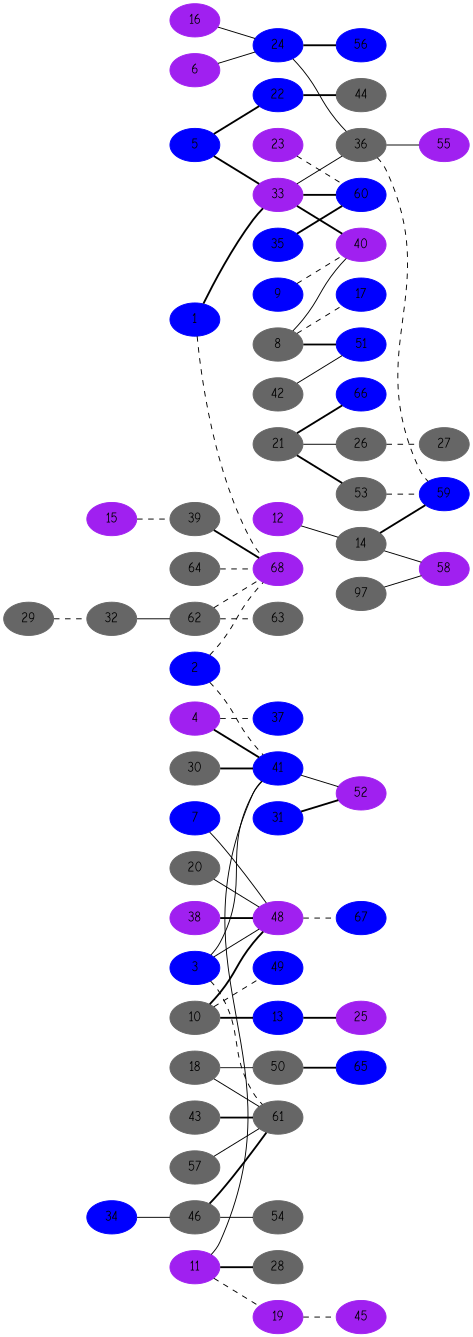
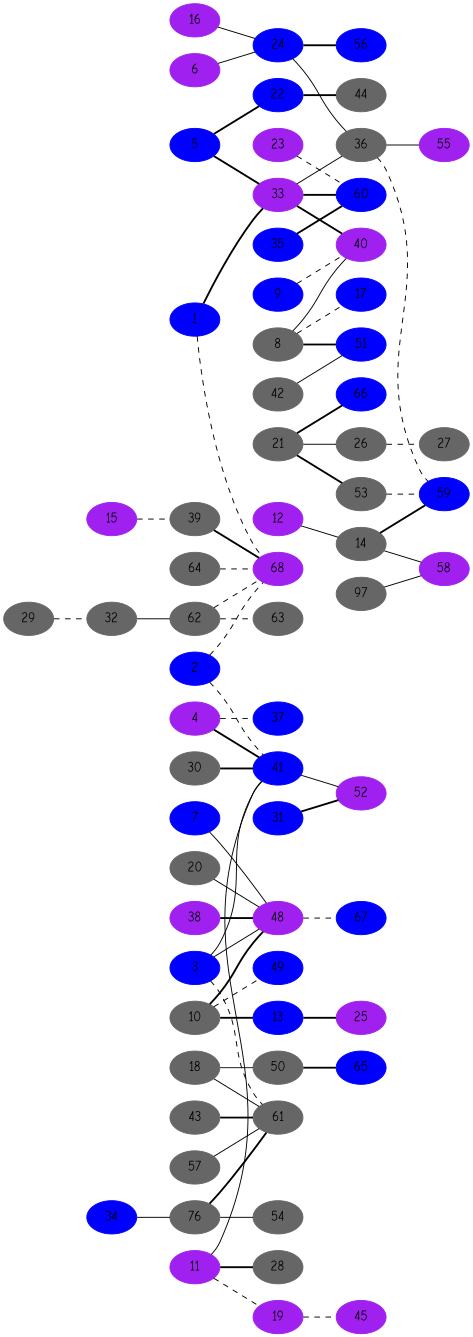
(195, 1217) -> (195, 1217)
